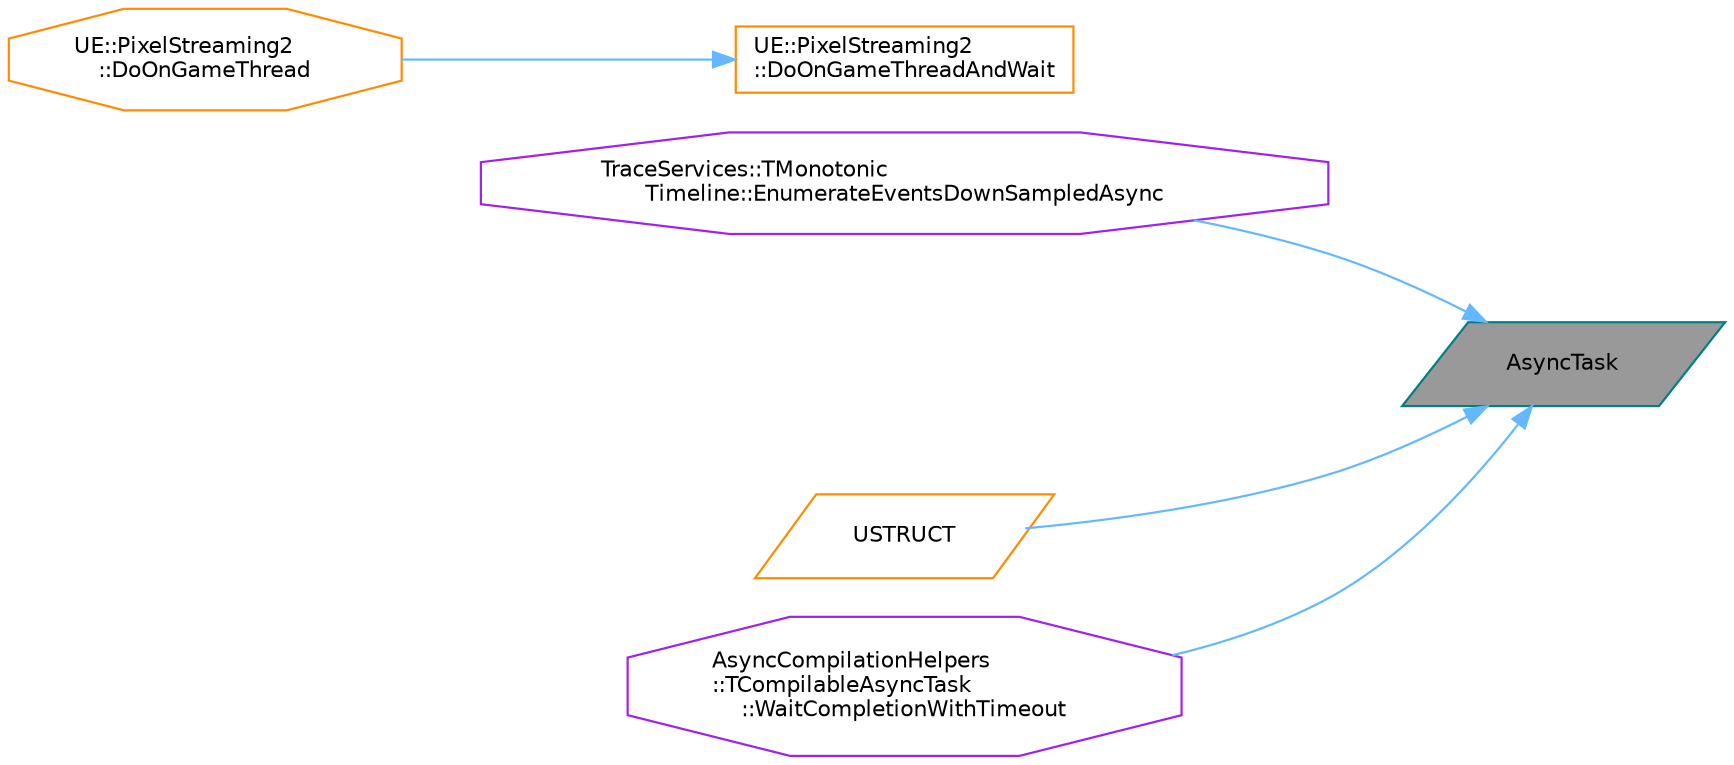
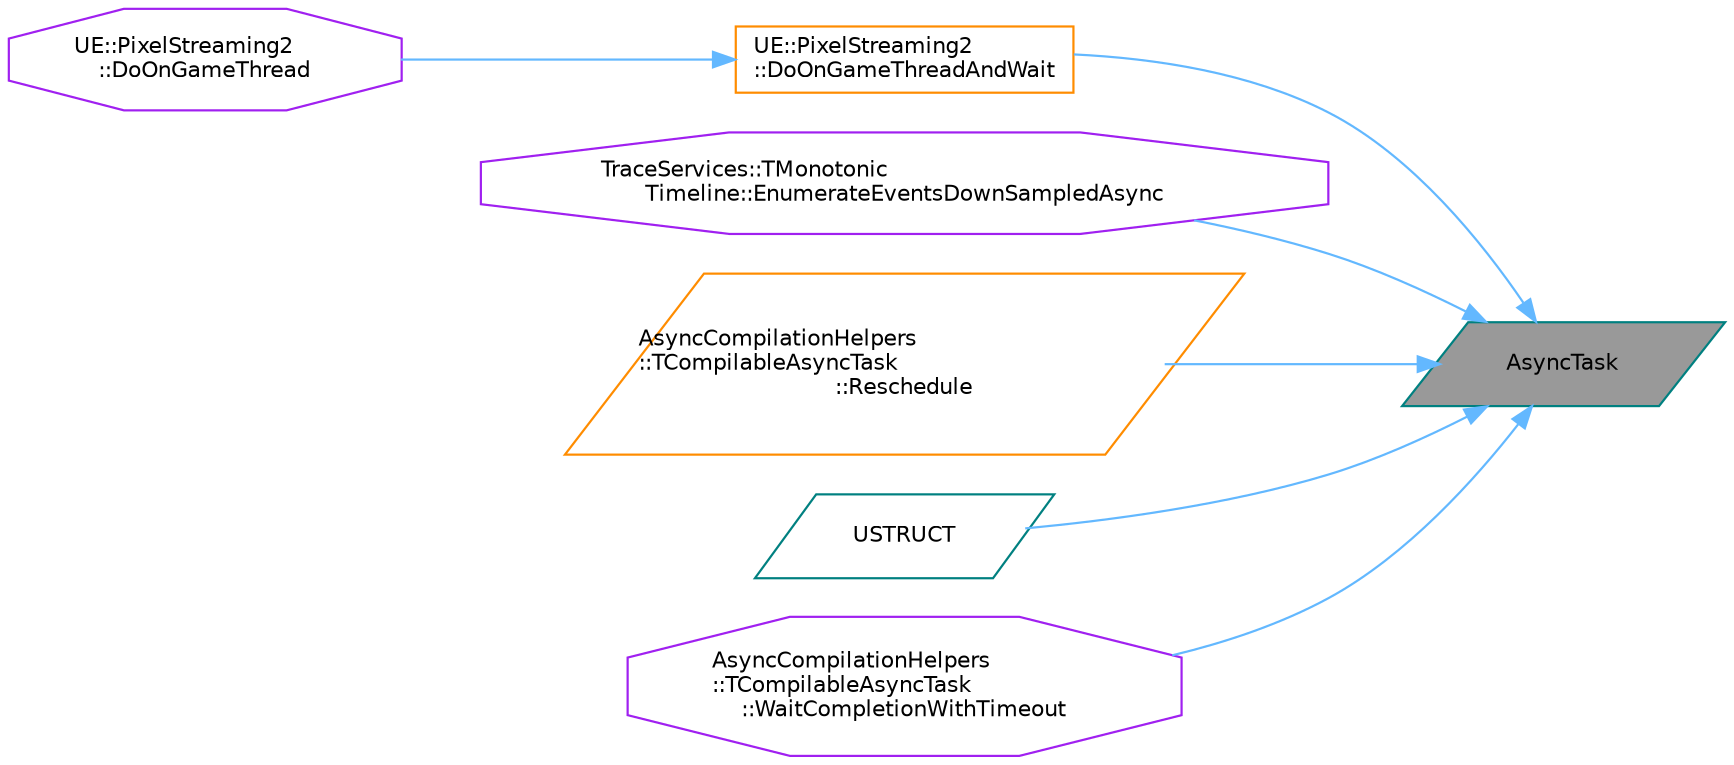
(205, 60) -> (205, 60)
none -> (1334, 116)
none -> (905, 364)
(905, 536) -> (905, 536)
